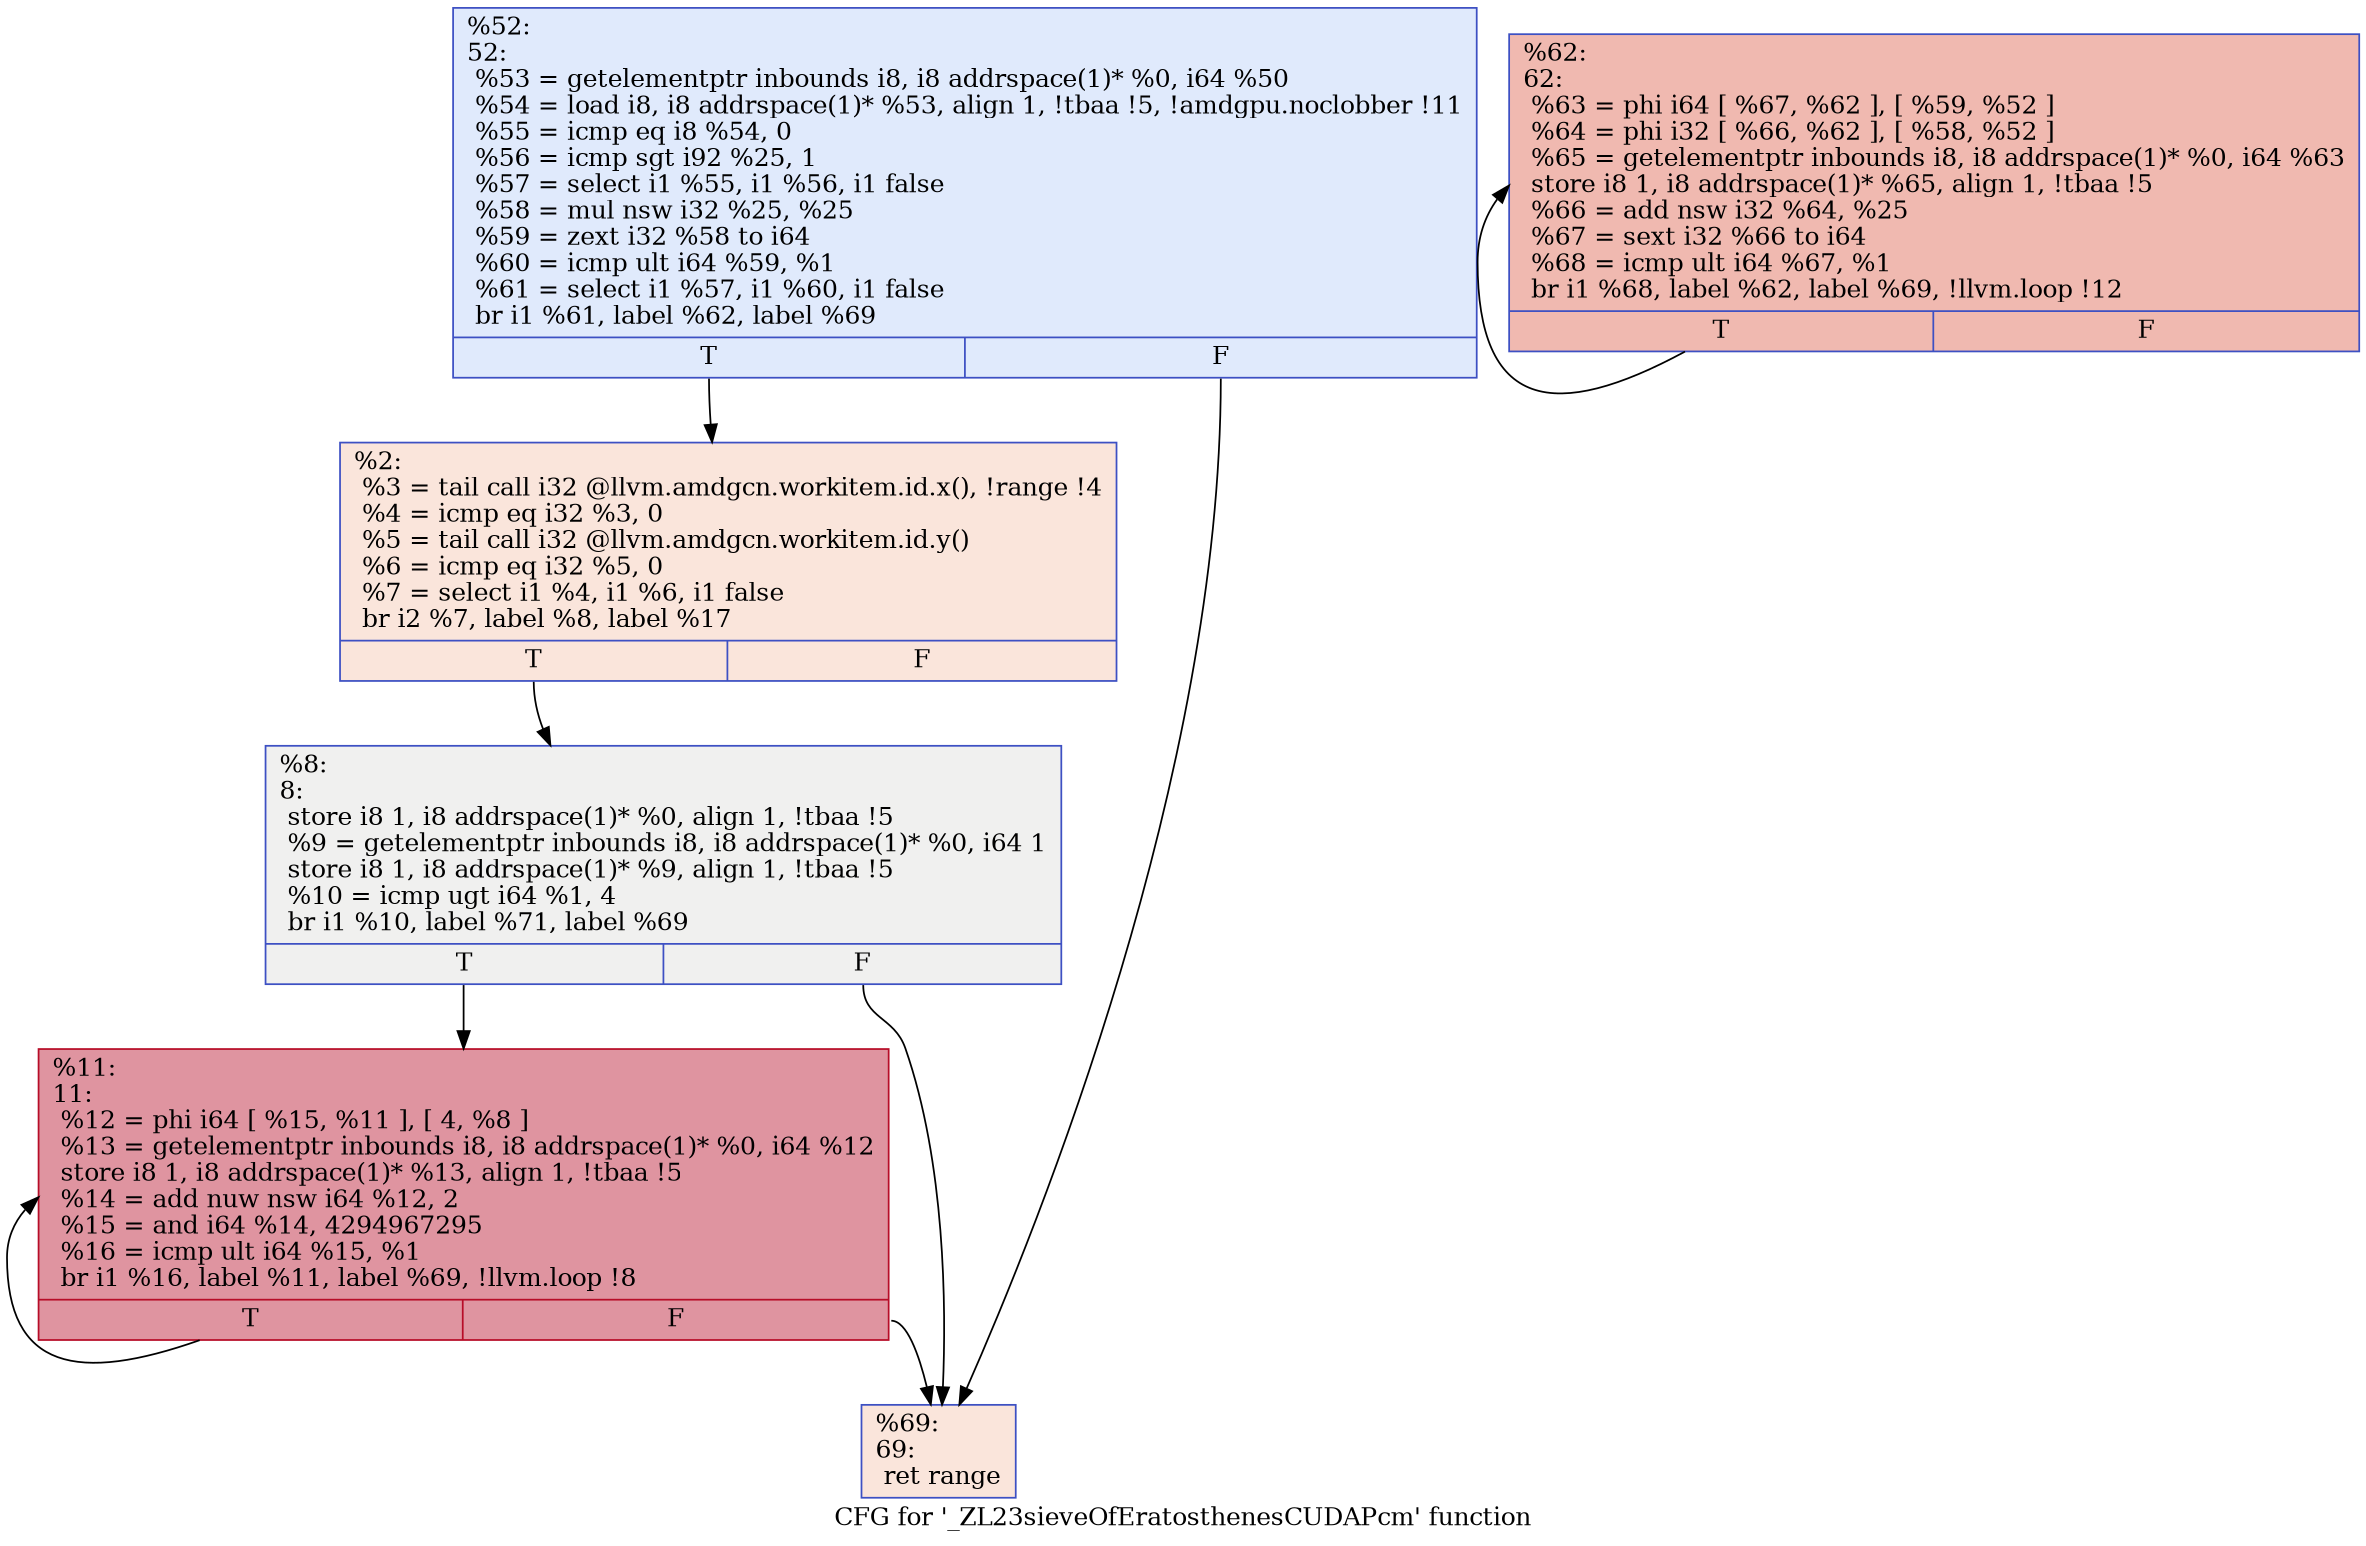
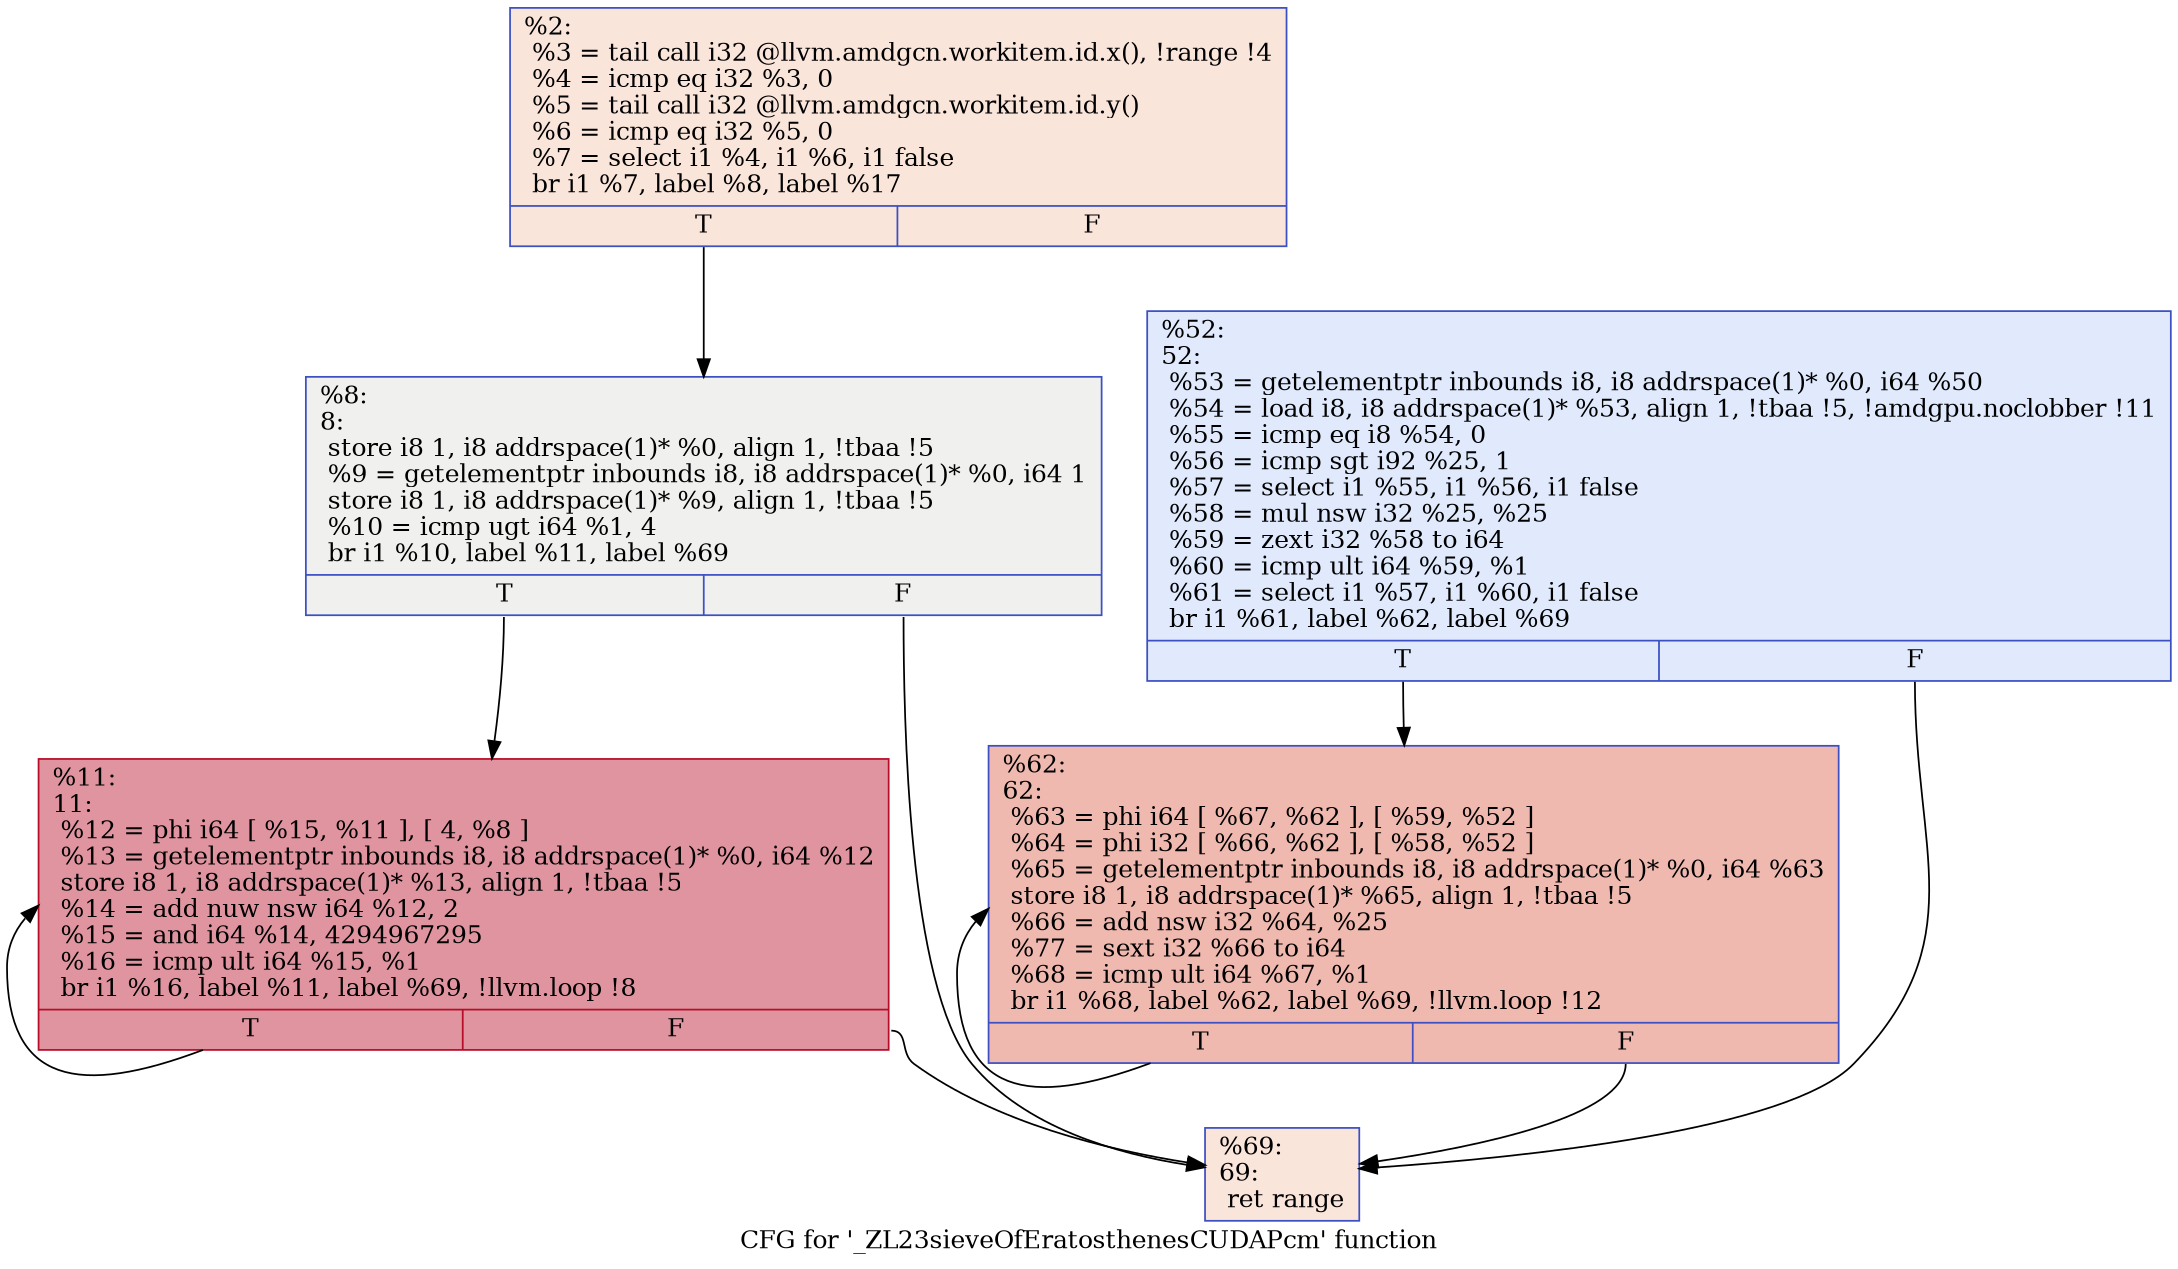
(1695, 238) -> (1174, 949)
(709, 401) -> (1403, 705)
(543, 620) -> (713, 185)
(485, 923) -> (525, 554)
none -> (1514, 1134)
